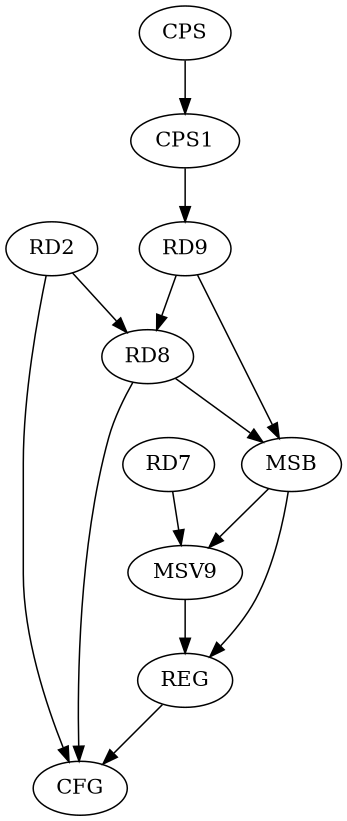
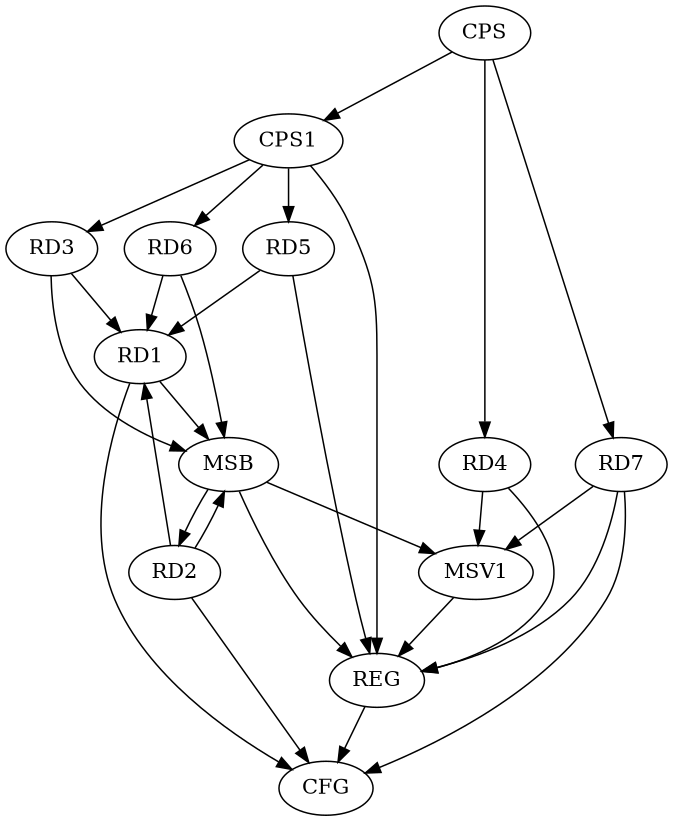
none -> (551, 242)
none -> (52, 249)
(185, 249) -> (170, 249)
none -> (289, 249)
(148, 357) -> (140, 357)
none -> (377, 394)
none -> (485, 465)
none -> (196, 510)
none -> (207, 527)
(185, 572) -> (476, 572)
none -> (558, 610)
none -> (549, 666)
